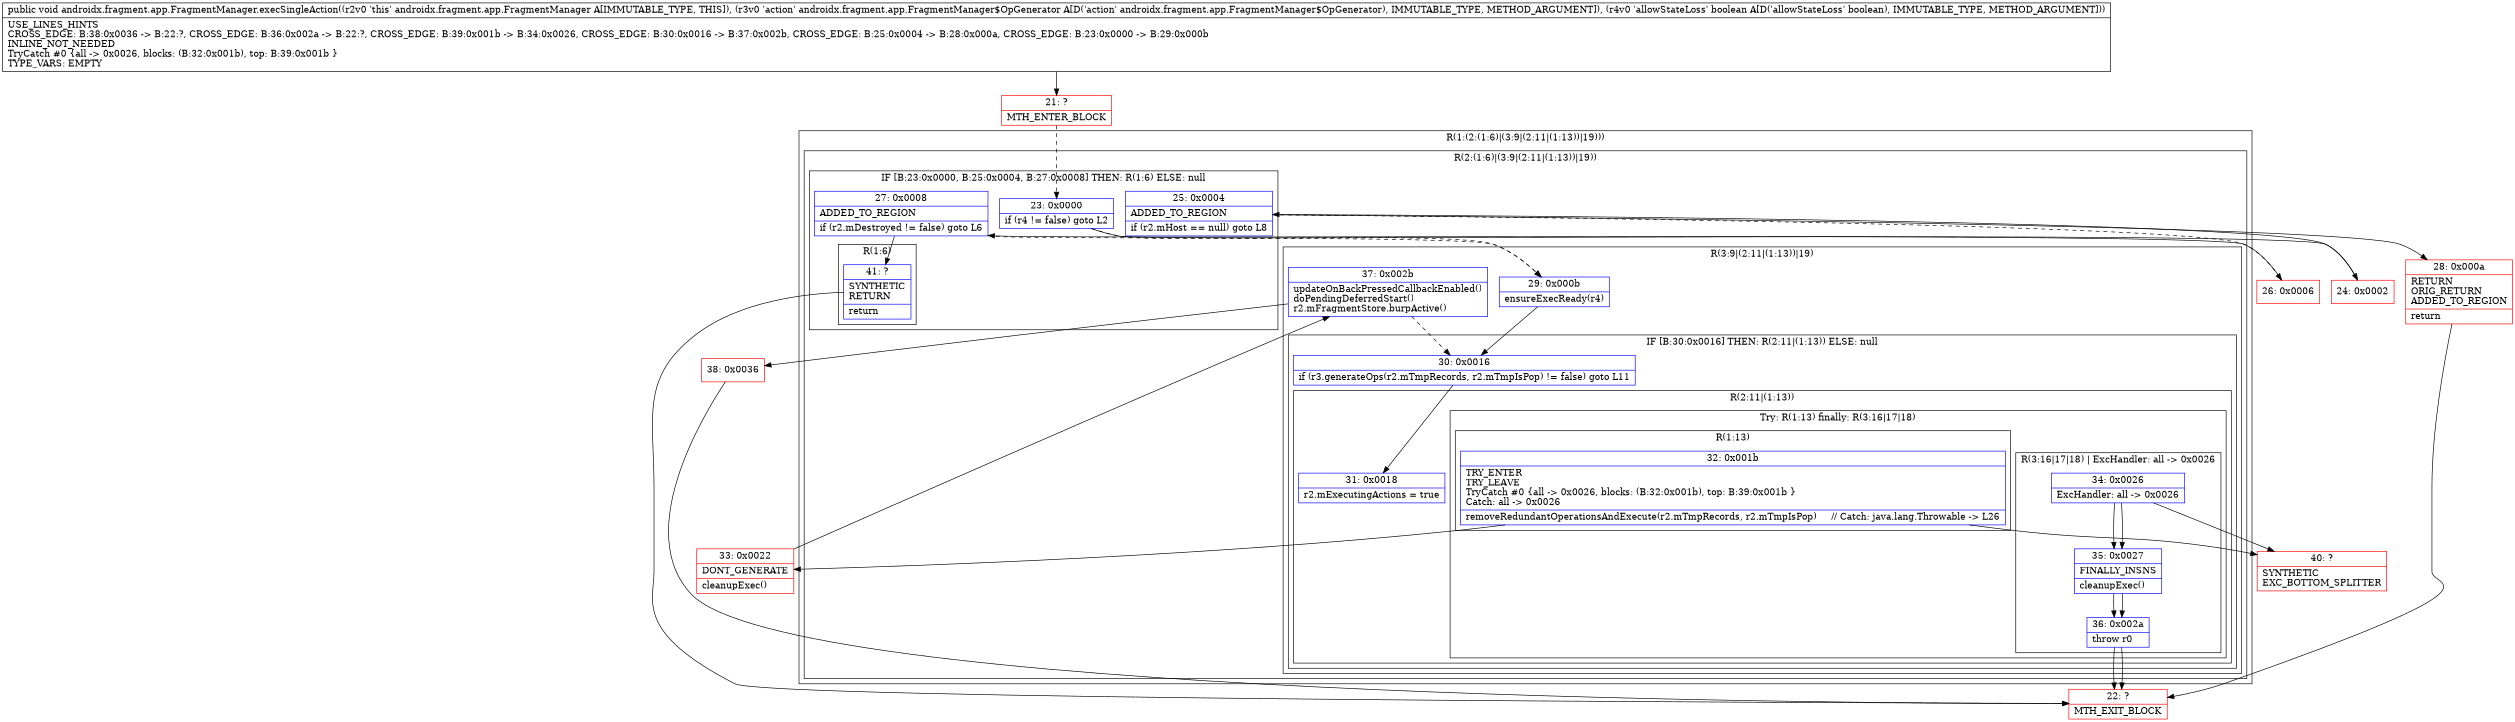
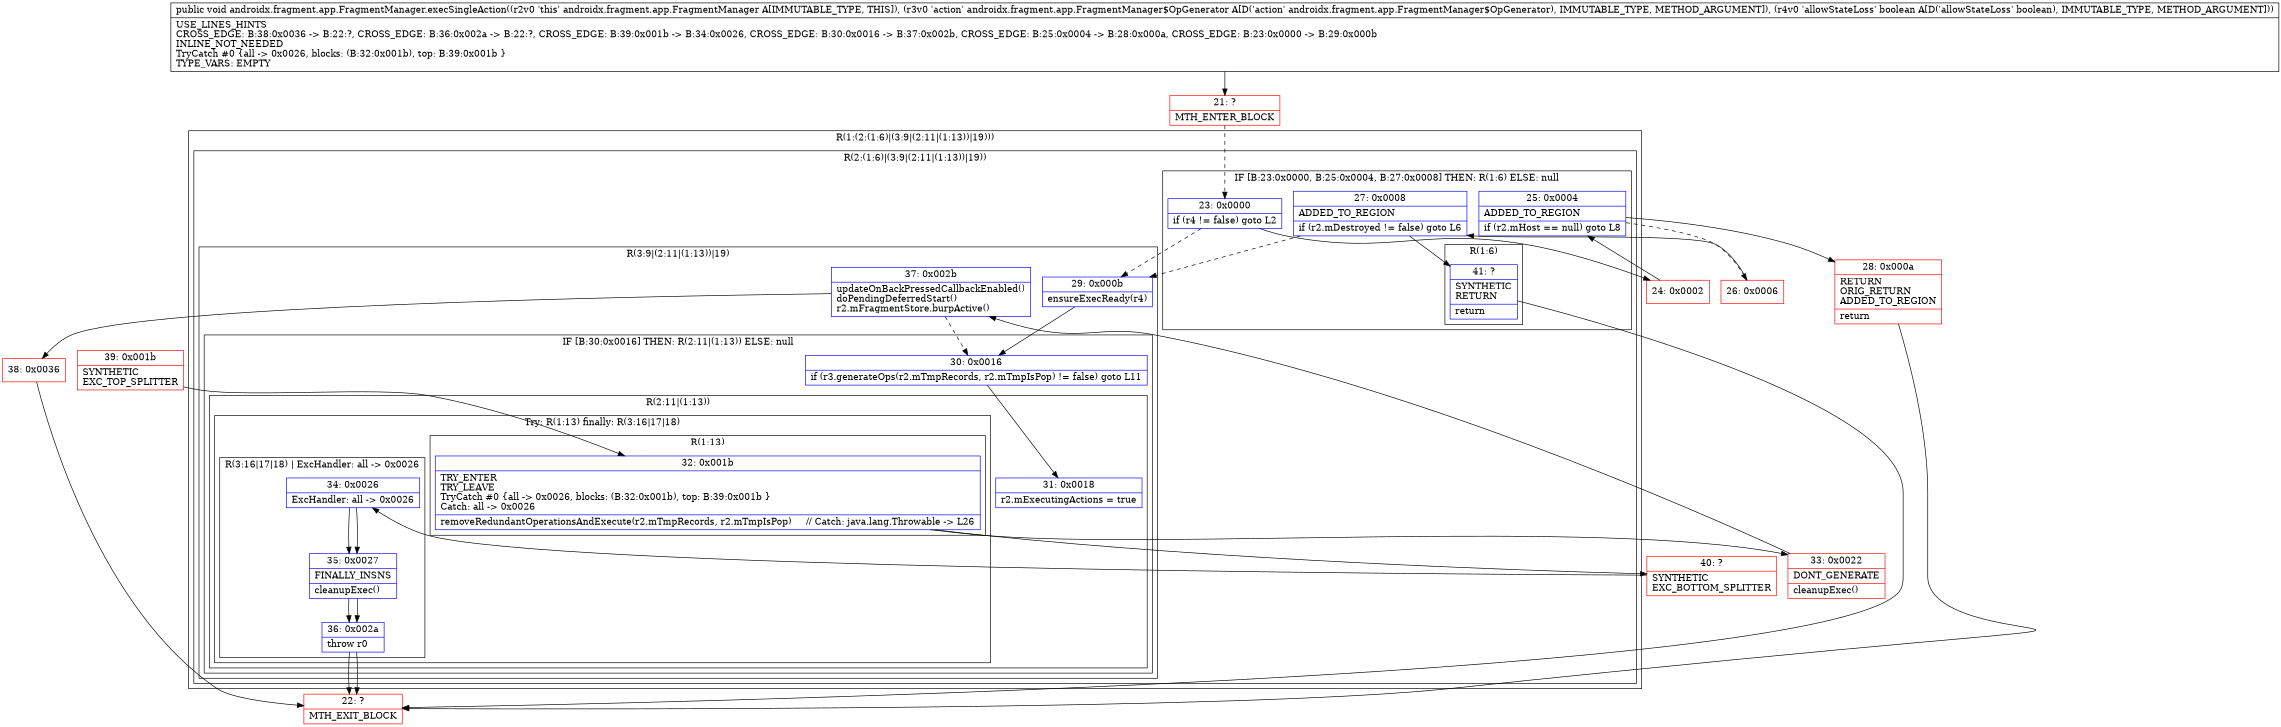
none -> (130, 370)
(2211, 526) -> (1009, 567)
